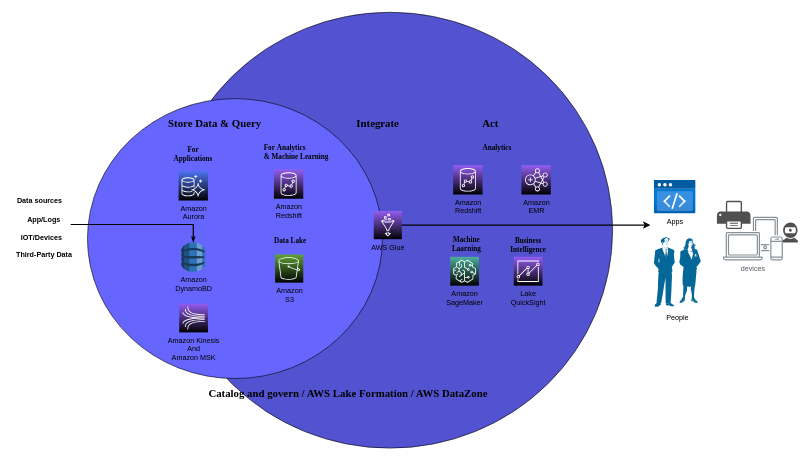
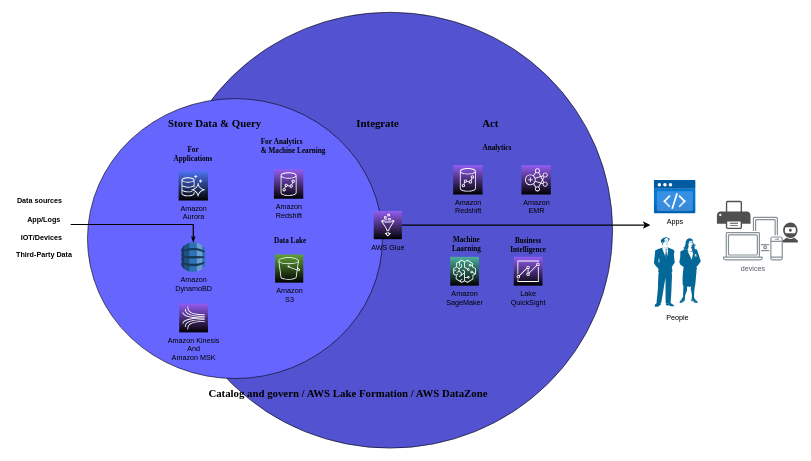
(296, 153) -> (293, 147)
